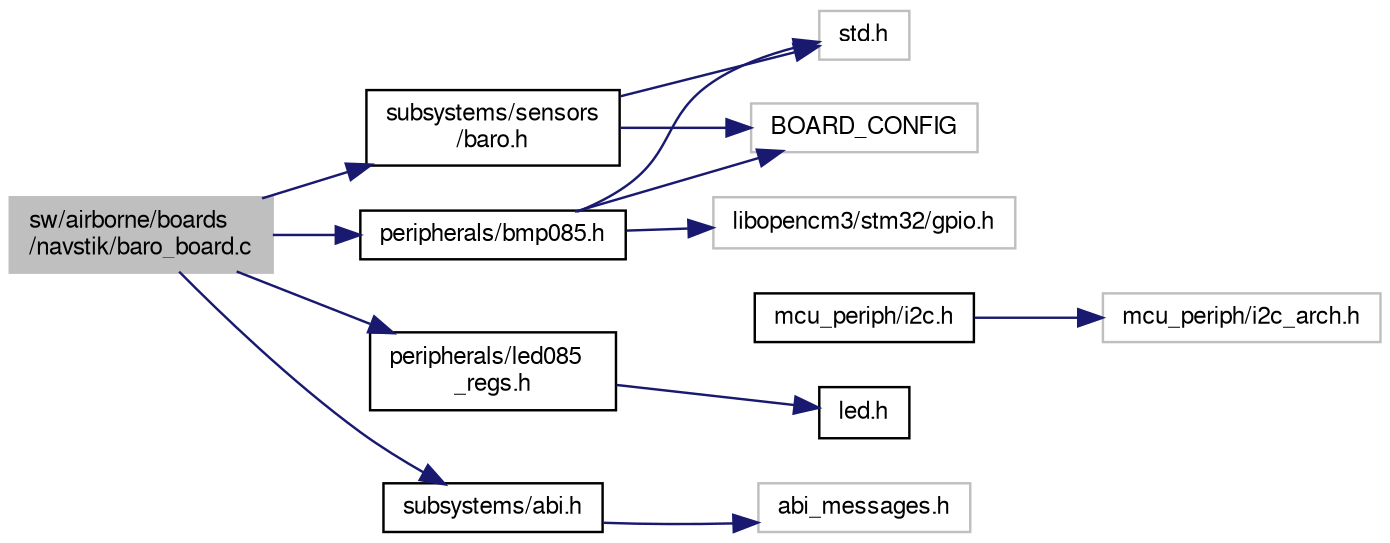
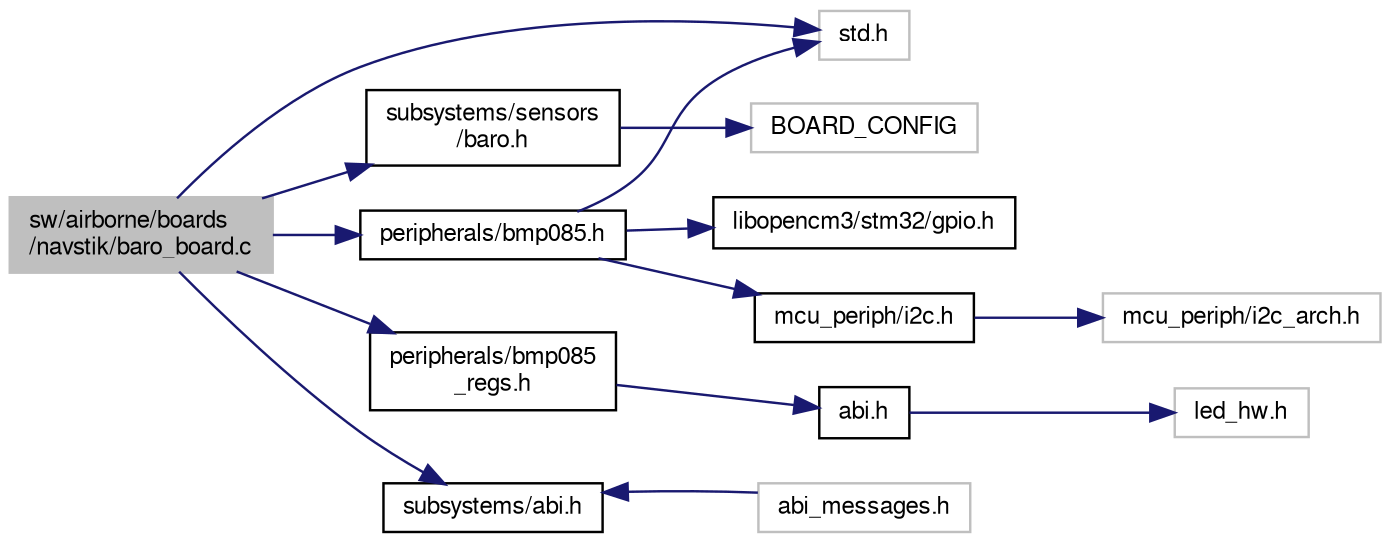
(695, 78) -> (462, 39)
(667, 185) -> (667, 274)
(864, 223) -> (864, 223)
(493, 371) -> (493, 371)
(864, 413) -> (864, 413)
none -> (1242, 413)
(668, 524) -> (693, 491)
